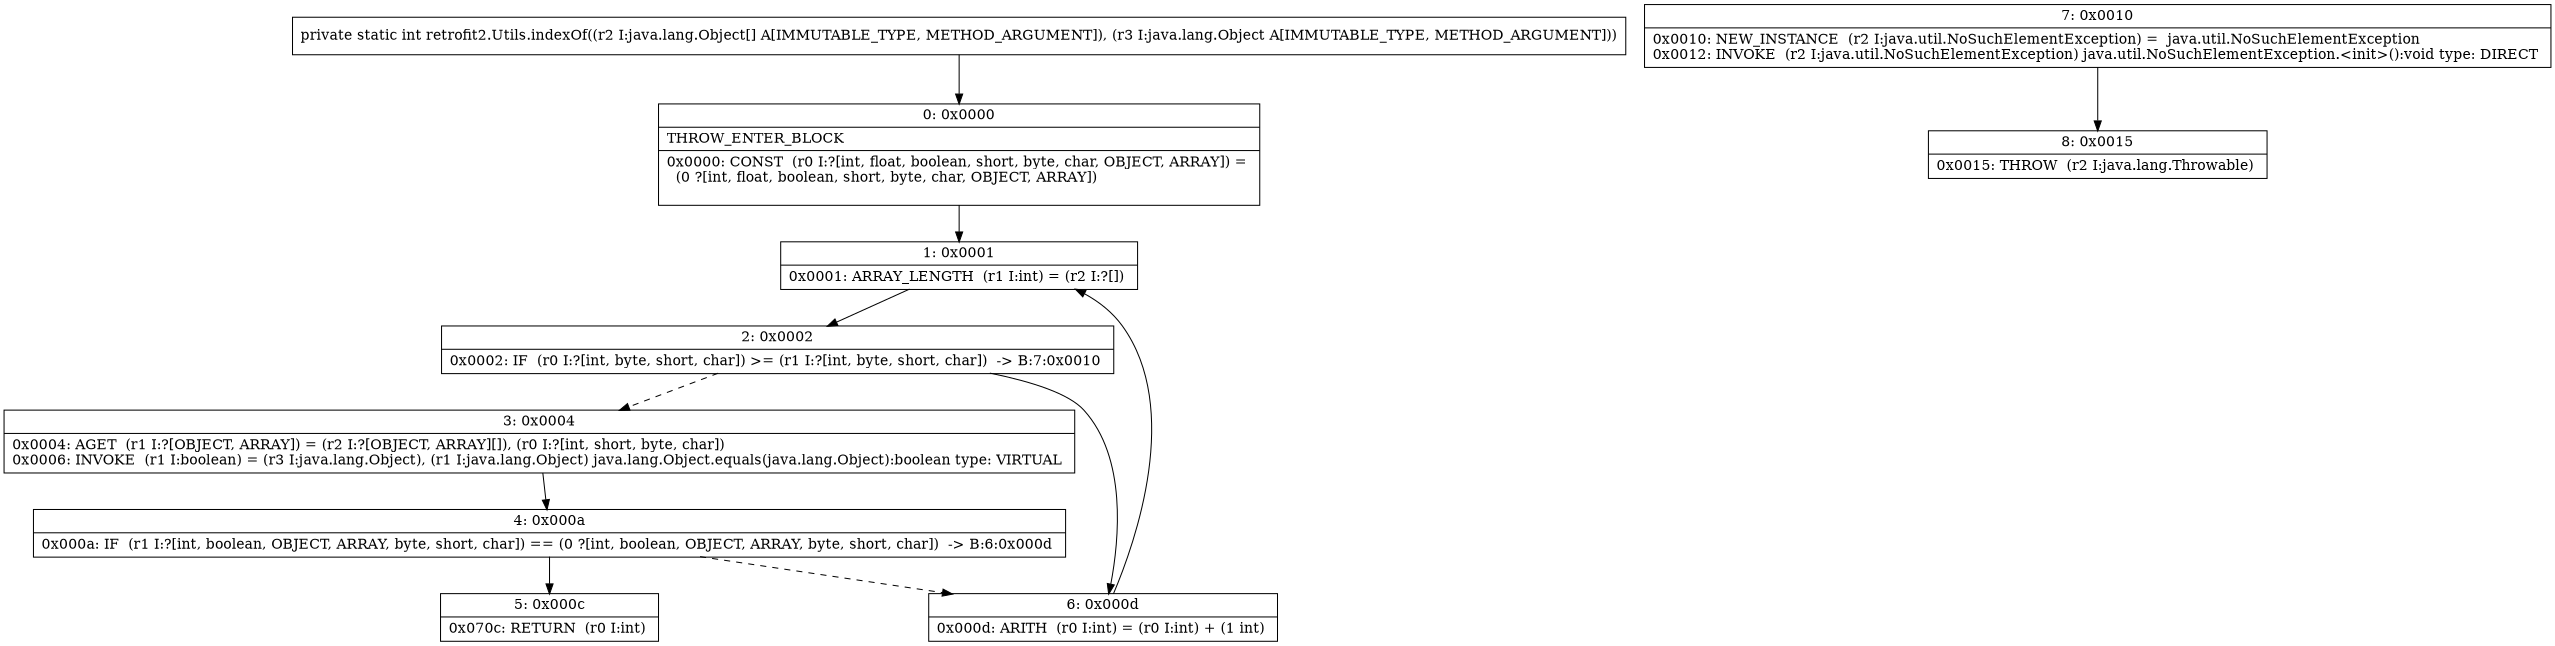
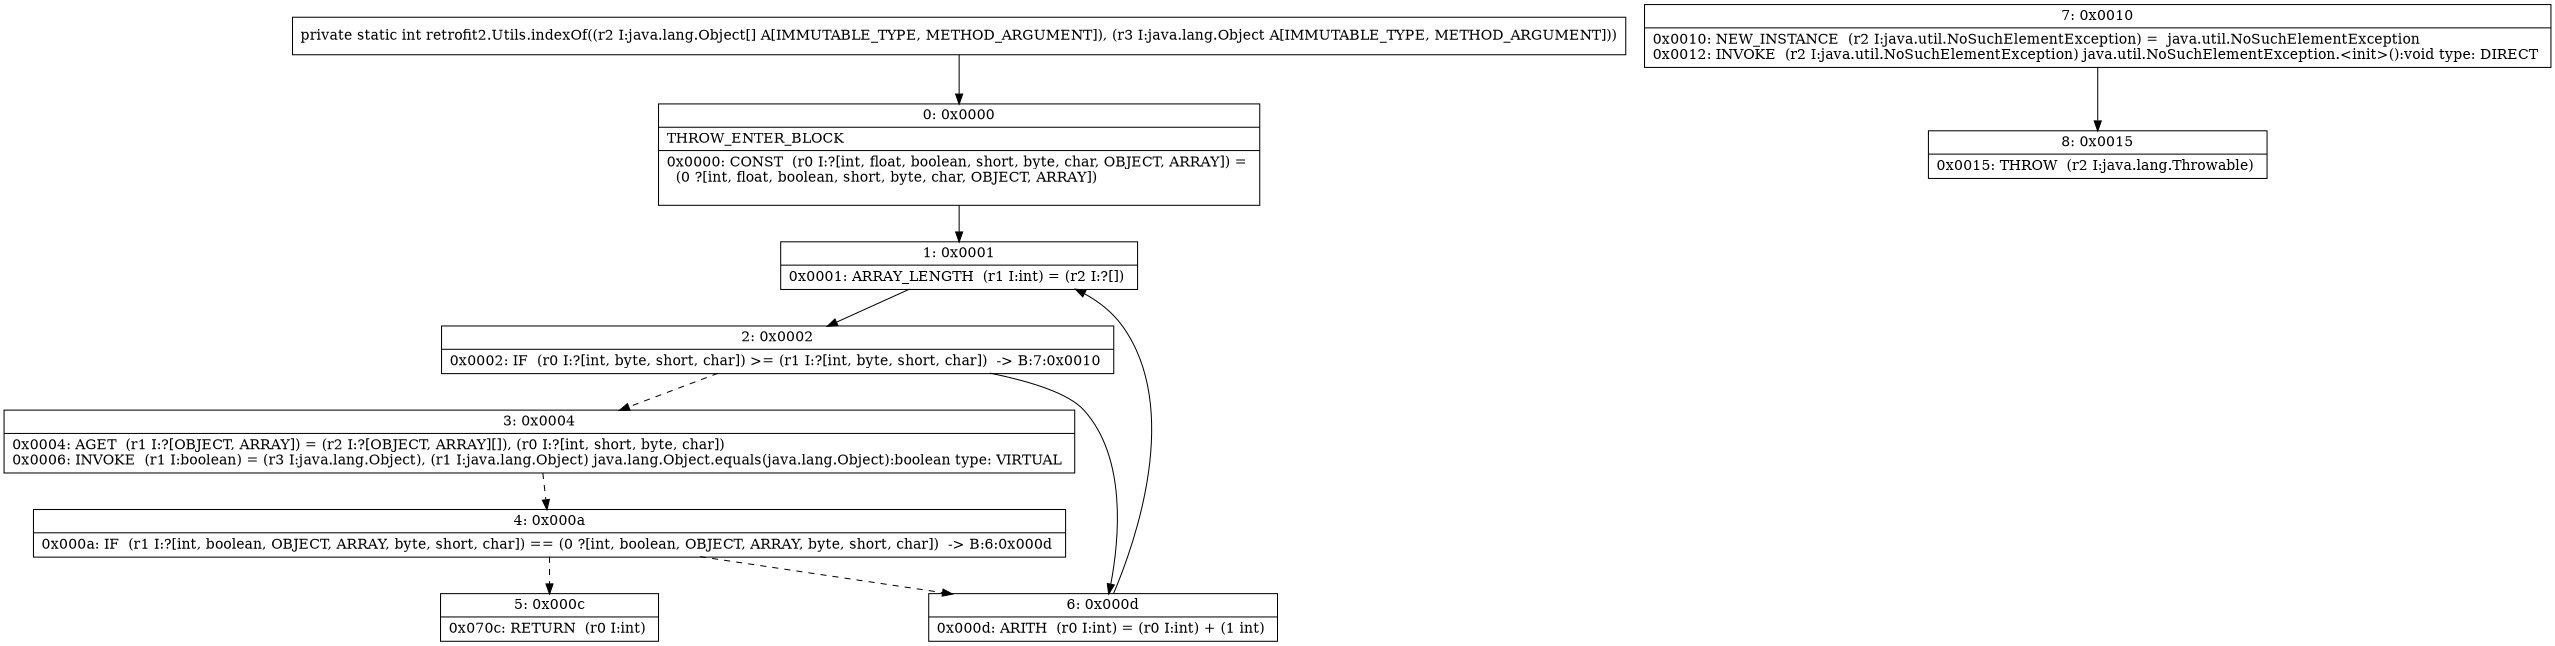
(544, 486) -> (544, 486)
(550, 570) -> (550, 570)
